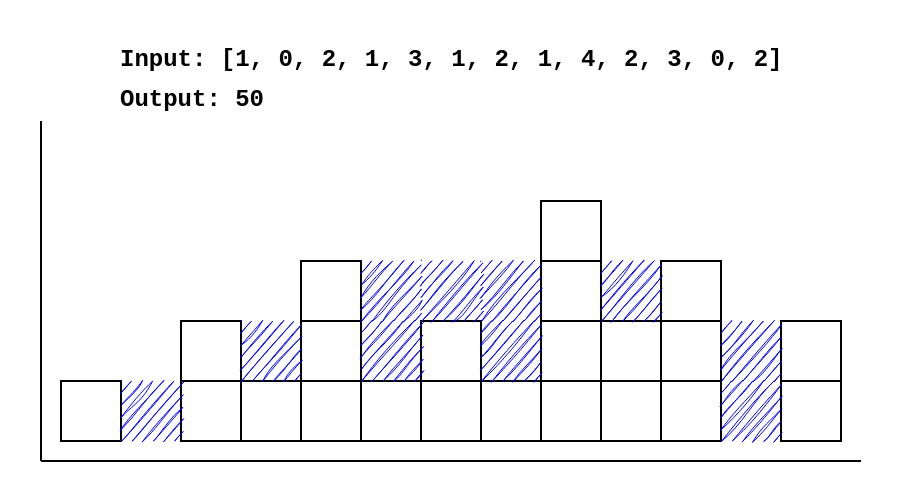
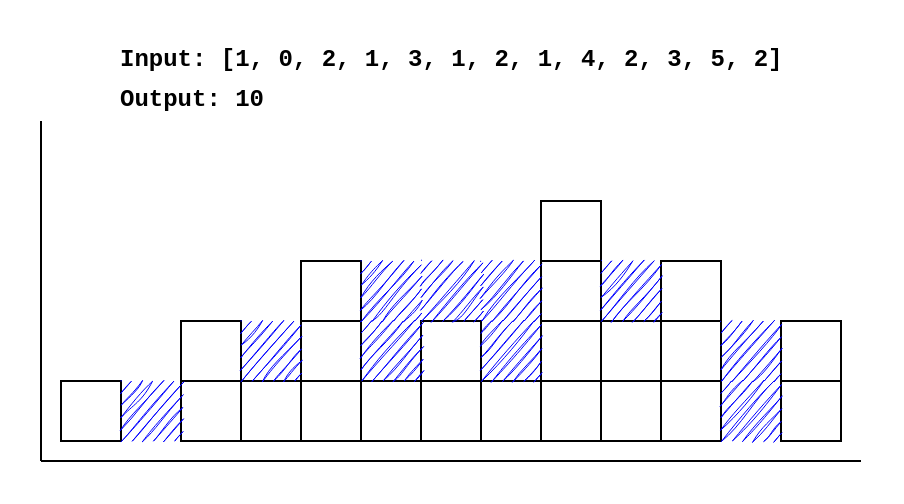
(349, 61) -> (349, 61)
(182, 101) -> (182, 101)
